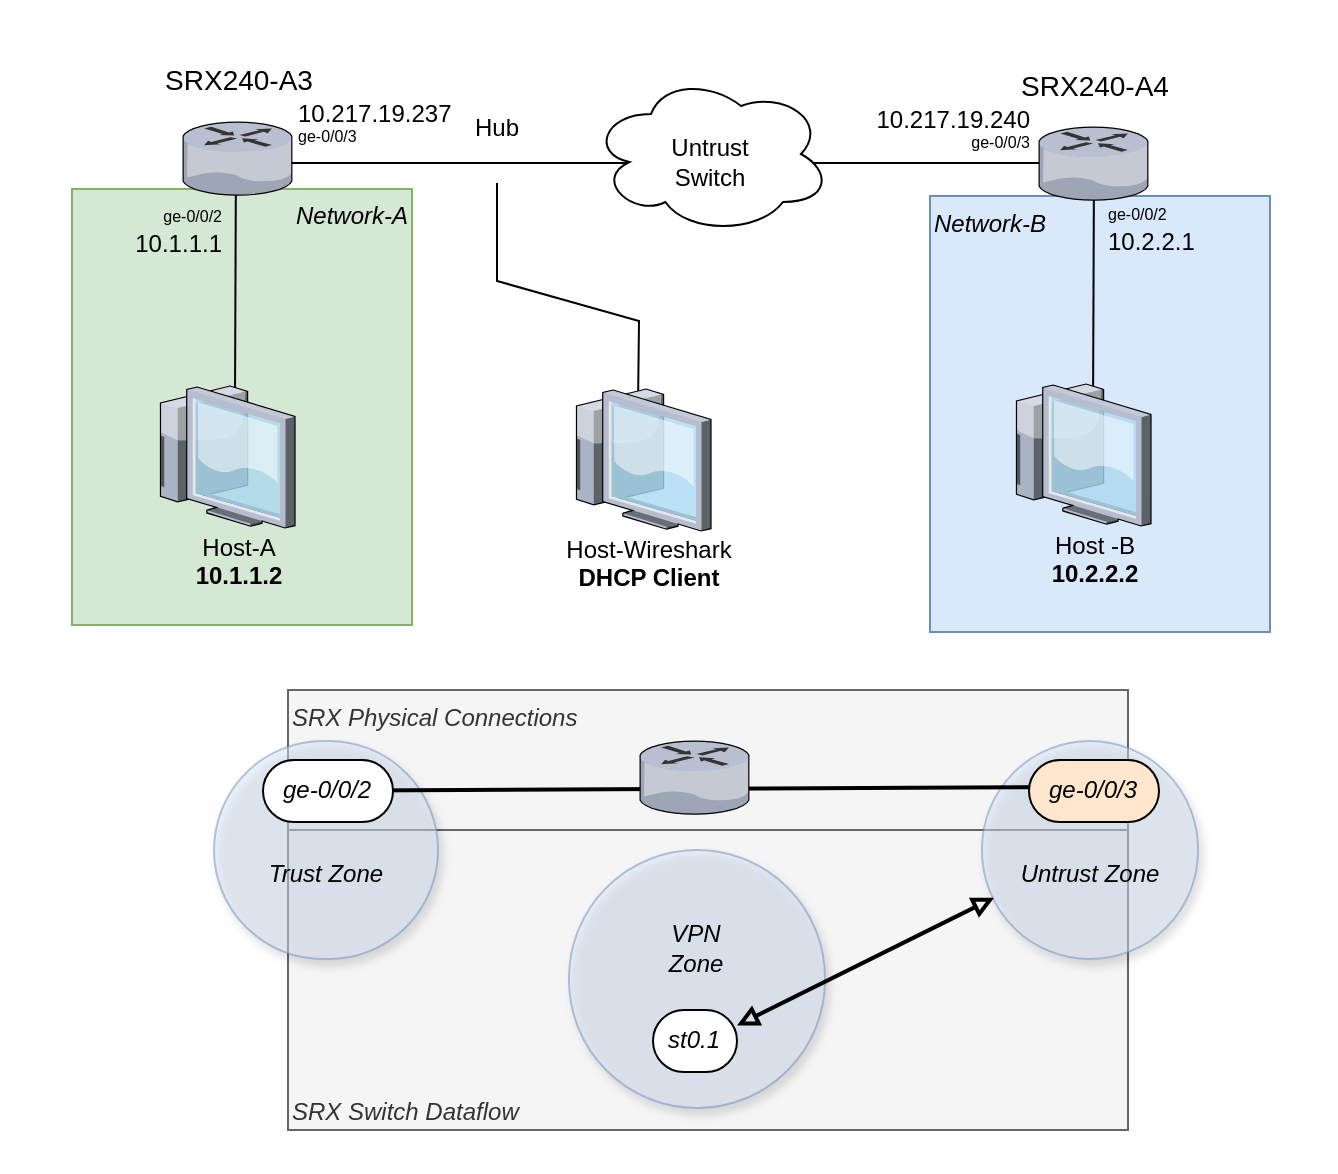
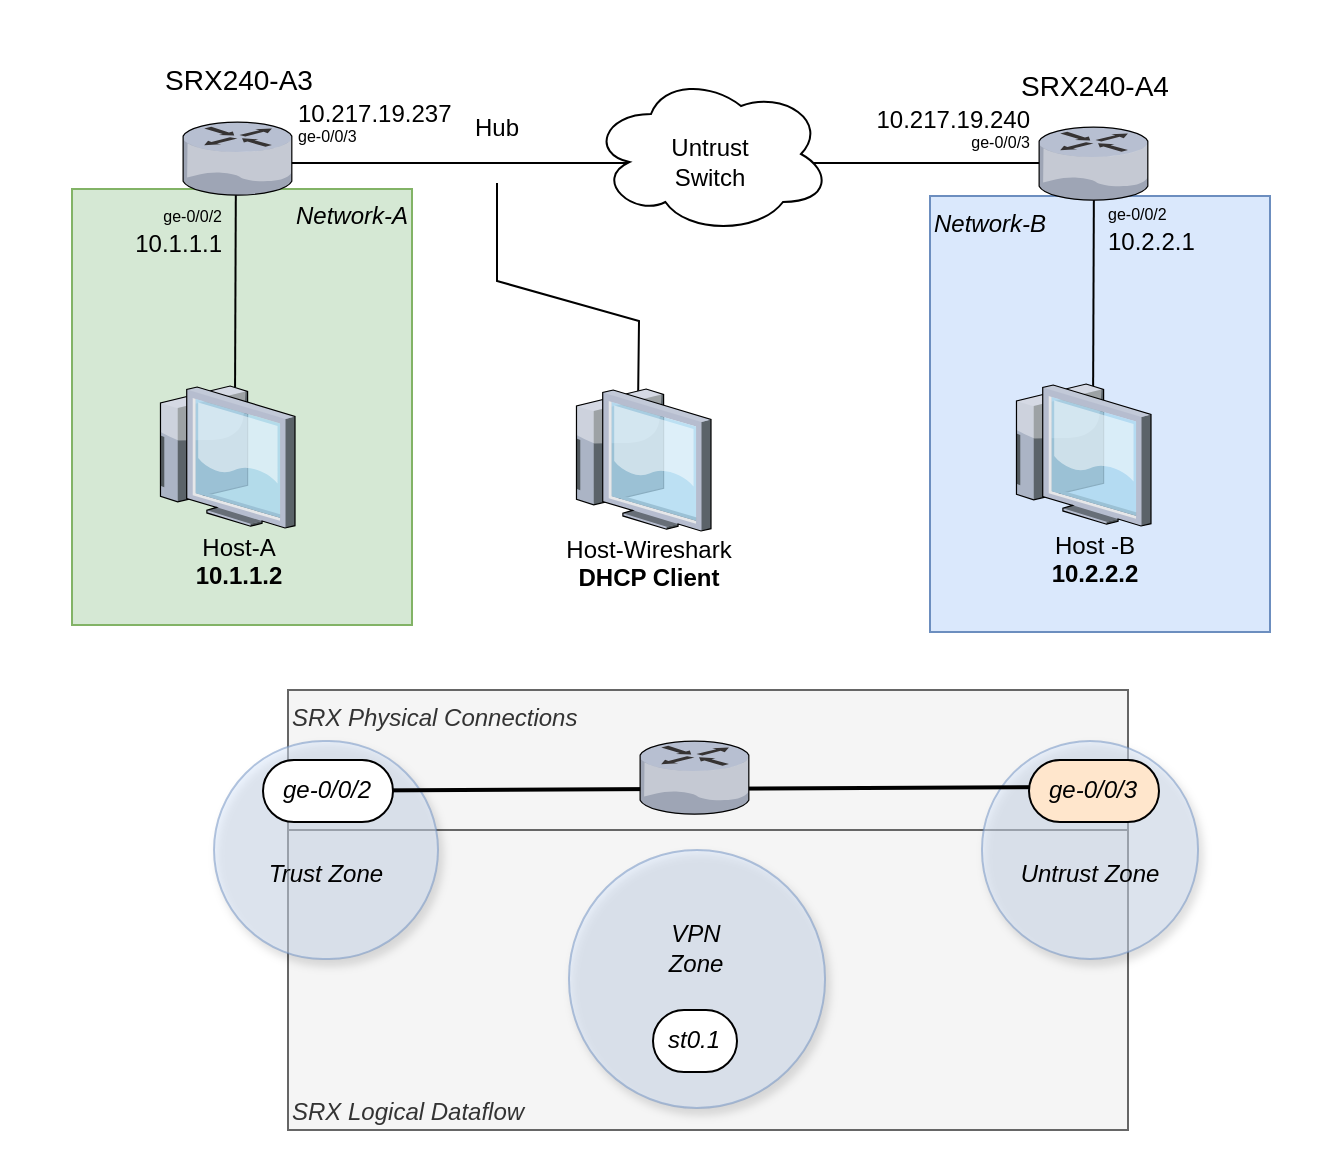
(866, 962) -> none
(408, 1111) -> (412, 1111)
